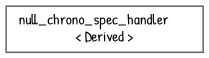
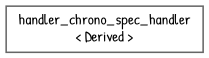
(105, 29) -> (105, 29)
